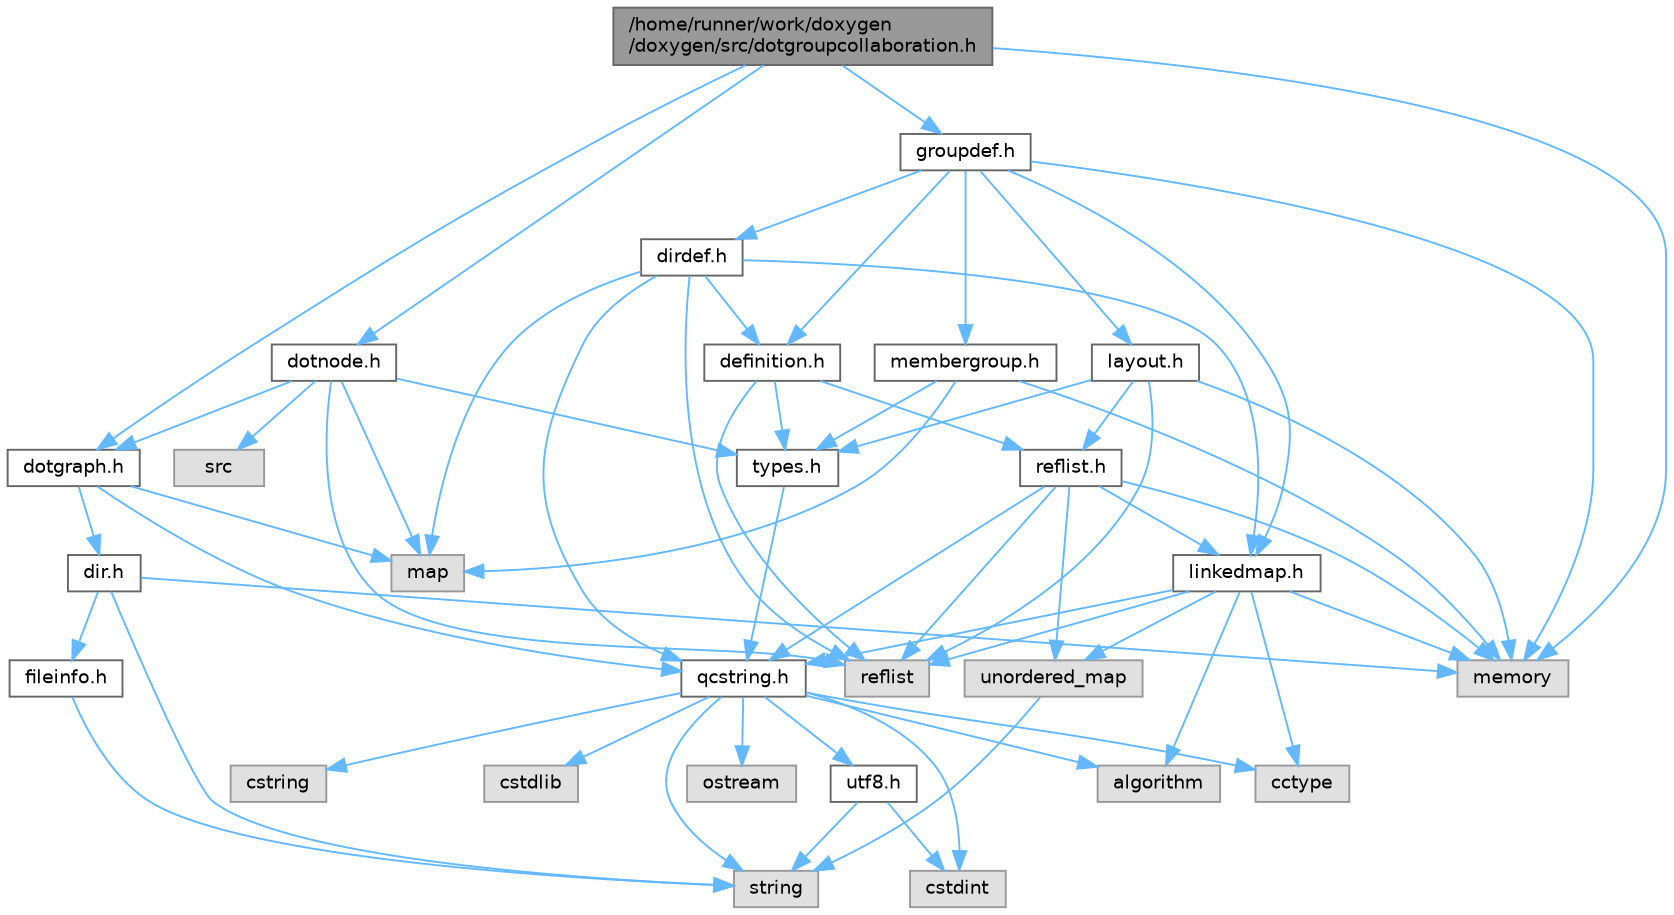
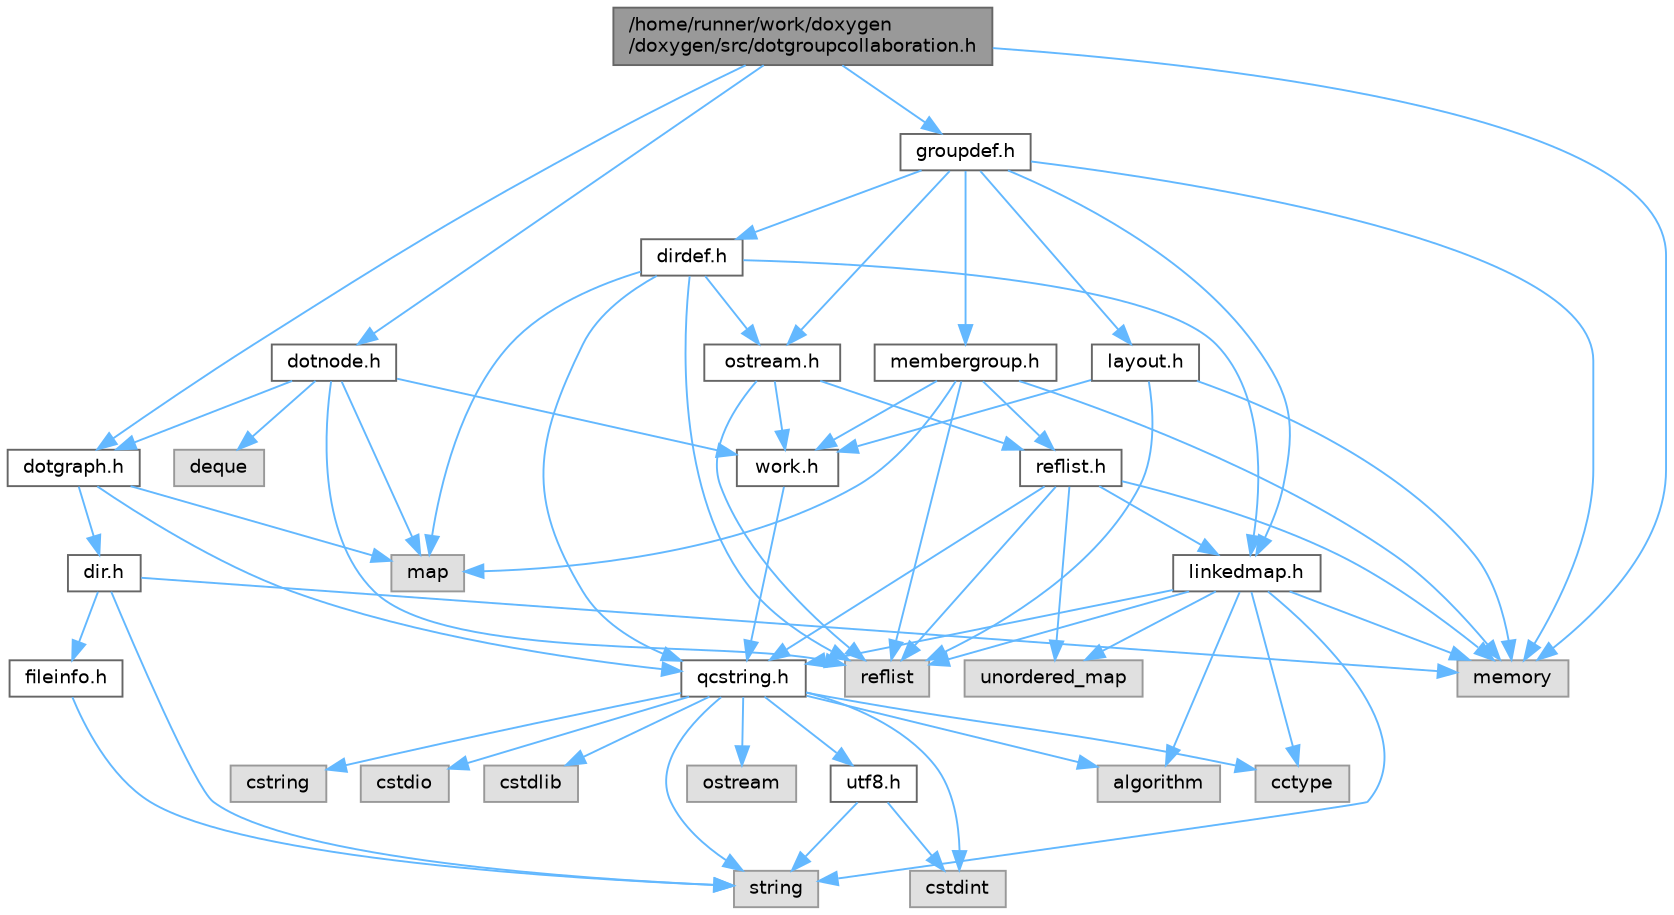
(772, 363) -> (772, 363)
(1118, 402) -> (1017, 414)
(219, 468) -> (219, 468)
(788, 468) -> (788, 468)
none -> (929, 511)
none -> (405, 784)
(936, 801) -> (1230, 823)
